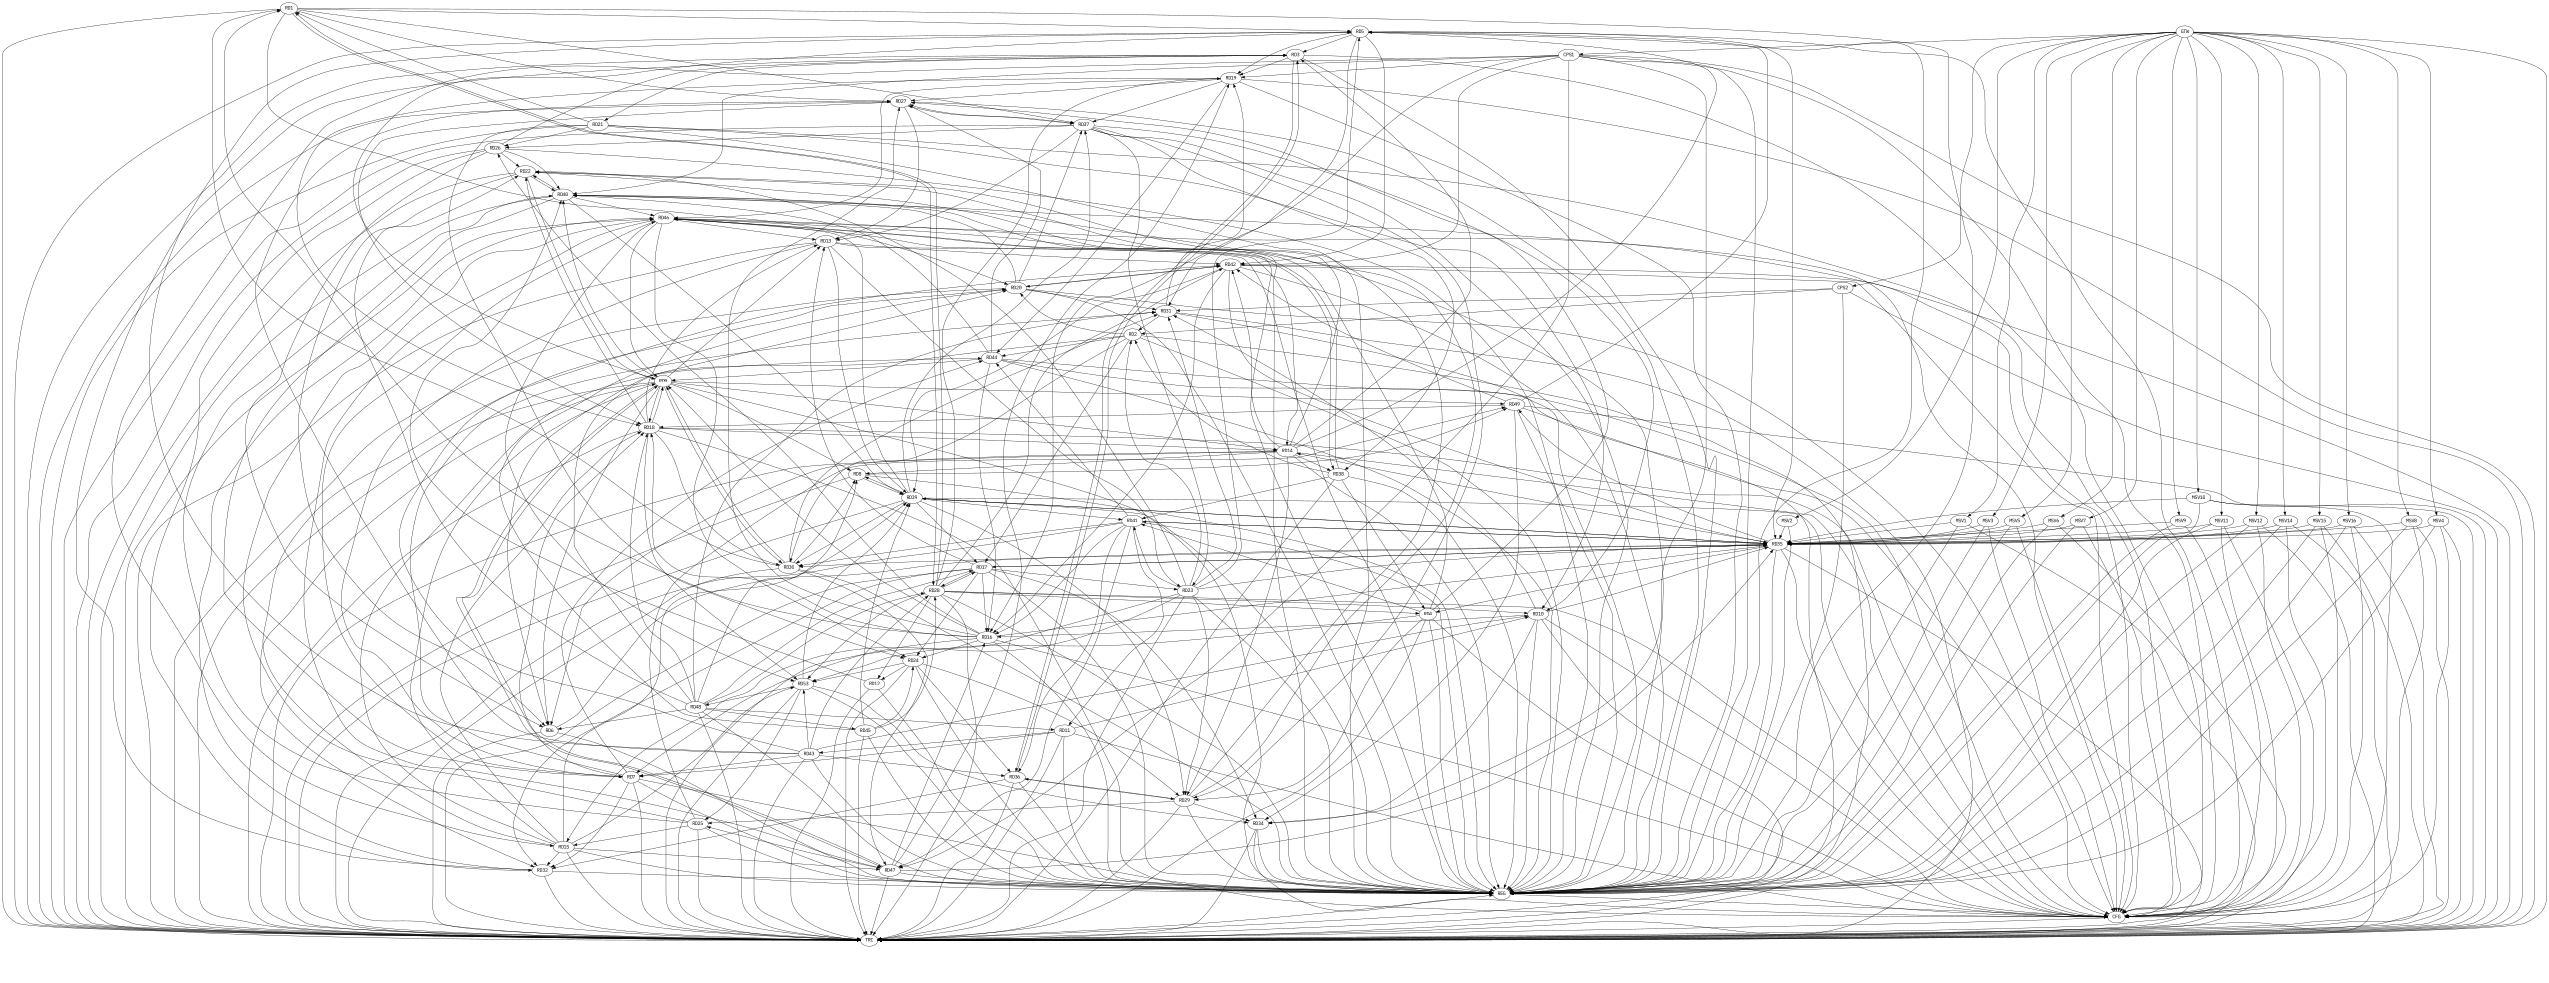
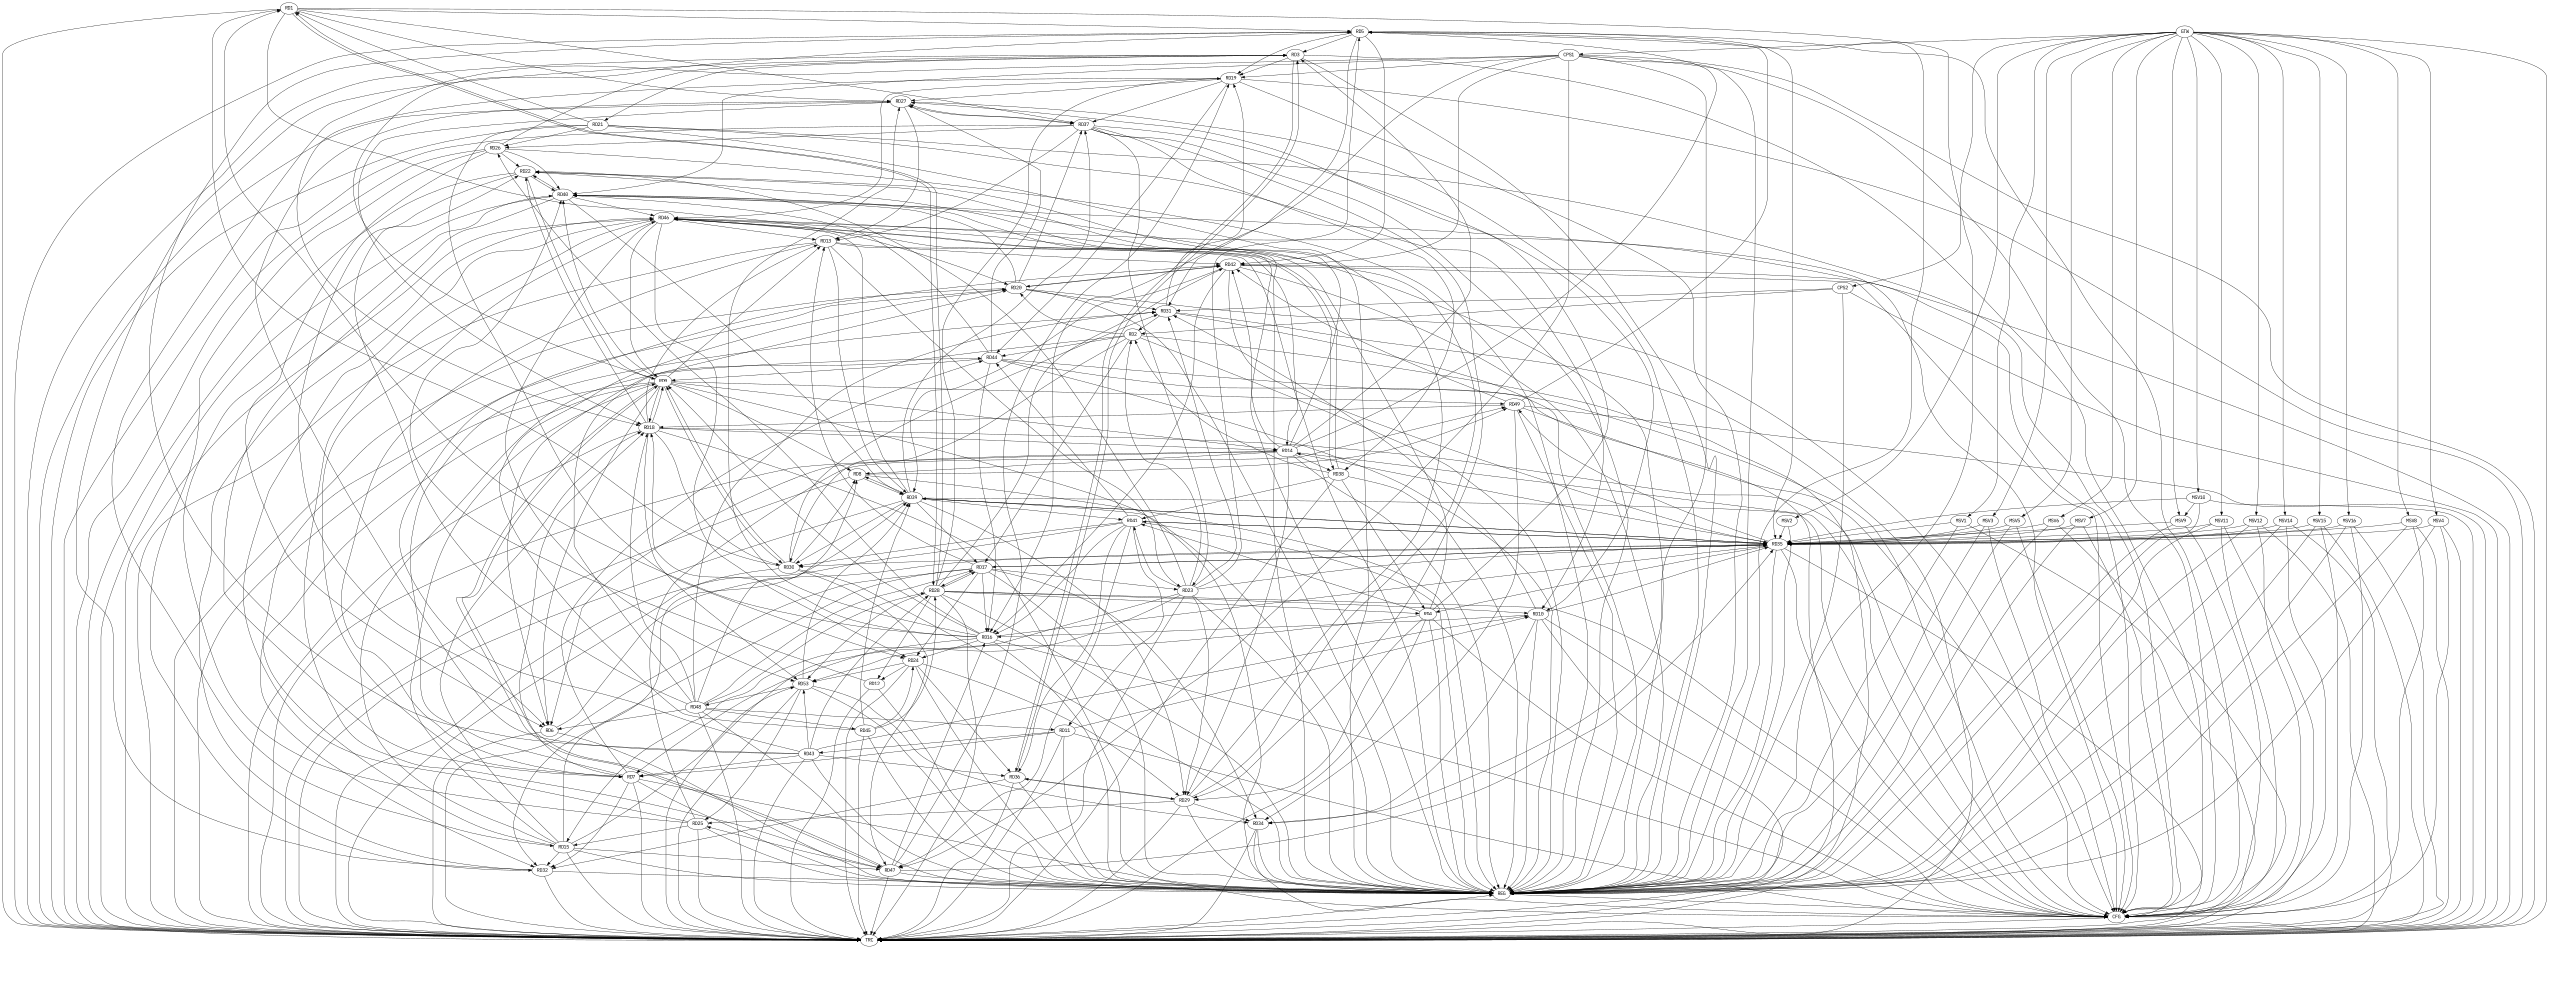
(2387, 730) -> (2191, 508)
